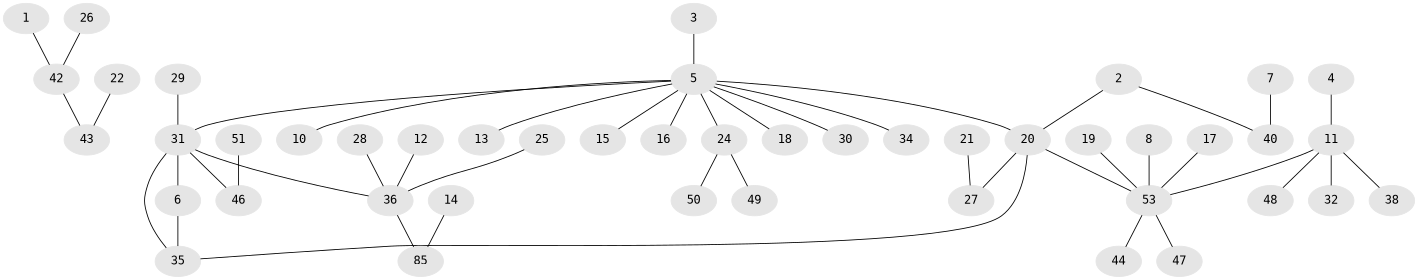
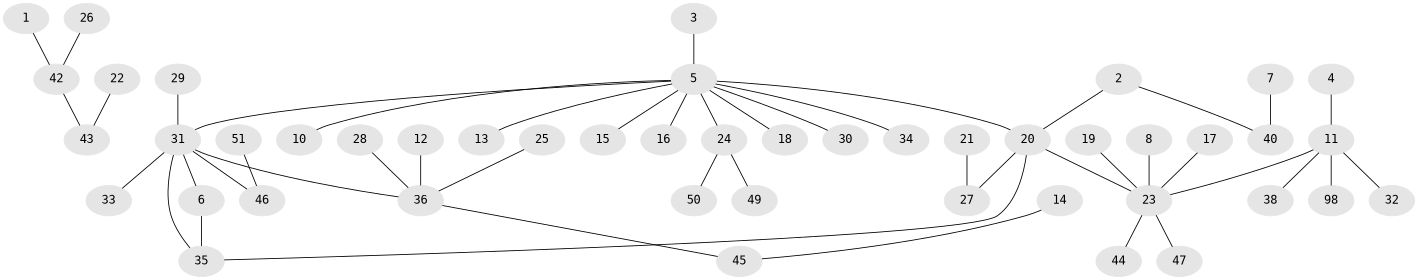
none -> (109, 201)
(1149, 201) -> (1149, 201)
(1270, 201) -> (1331, 201)
(421, 261) -> (739, 261)
